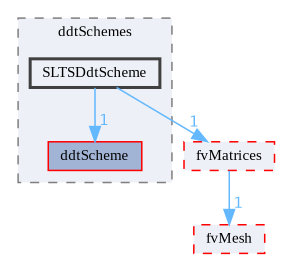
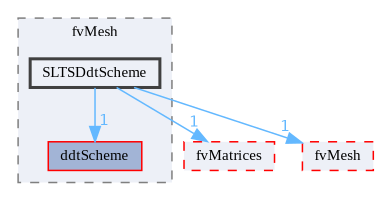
(95, 32) -> (95, 32)
(229, 190) -> (211, 113)
